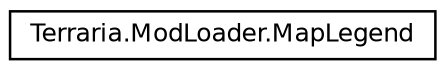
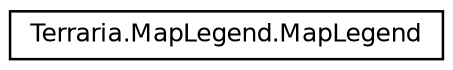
(223, 35) -> (226, 35)
